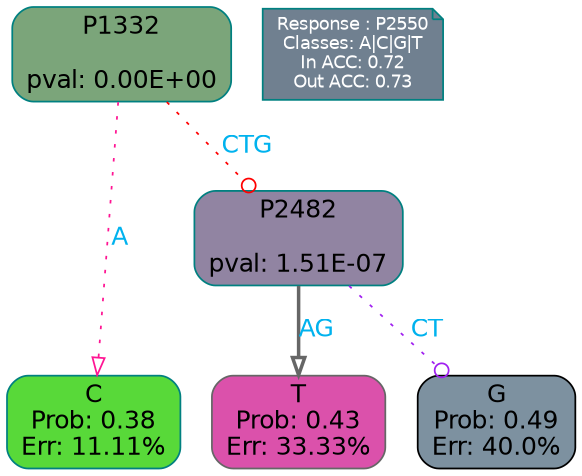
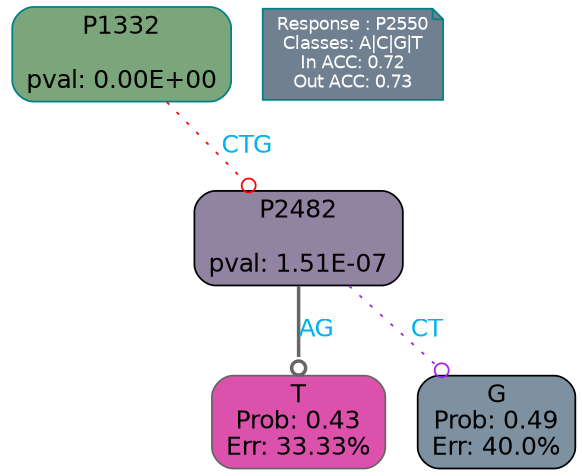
(299, 238) -> (299, 238)
(299, 321) -> (299, 321)
(94, 422) -> none
